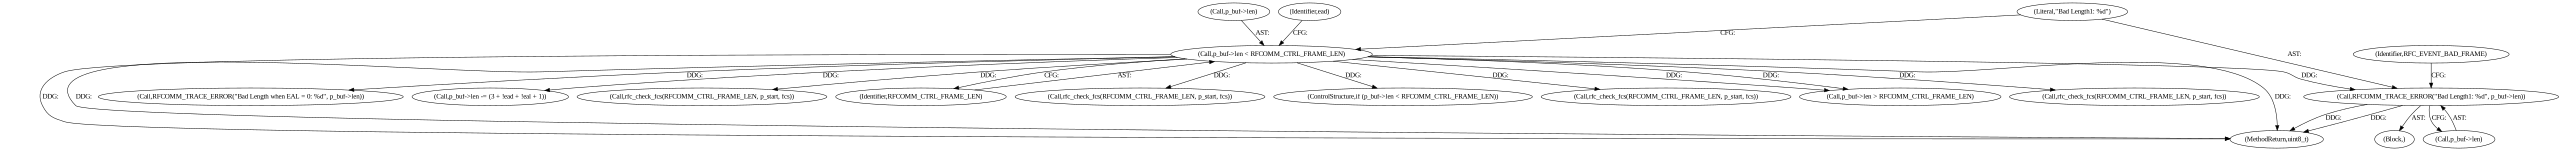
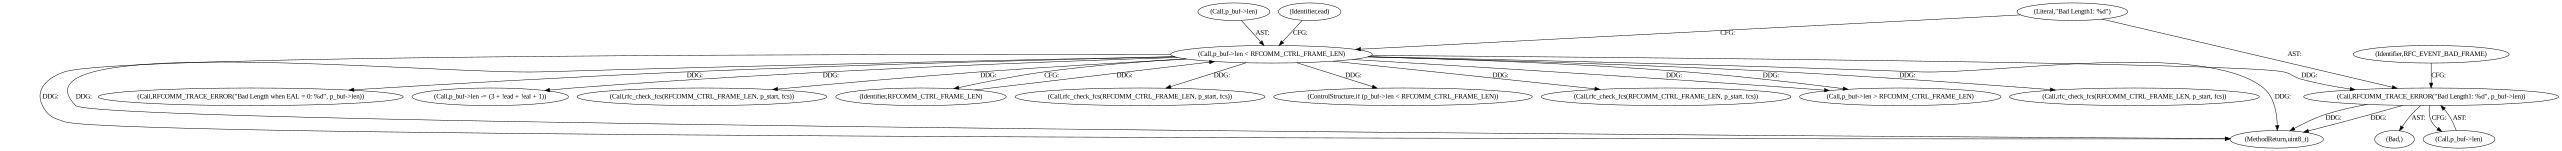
(1126, 76) -> (1126, 76)
(2395, 139) -> (2395, 139)
